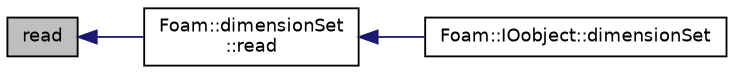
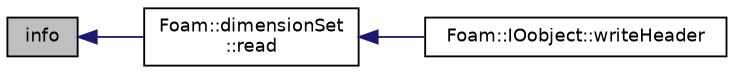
(43, 37) -> (43, 37)
(576, 37) -> (576, 37)
